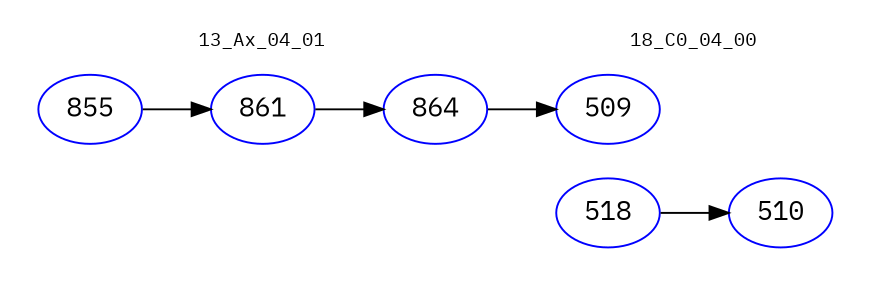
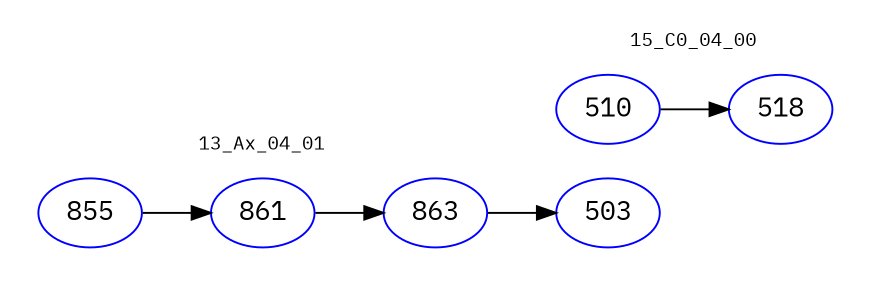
(694, 41) -> (694, 41)
(435, 109) -> (435, 213)
(608, 109) -> (608, 213)
(685, 213) -> (685, 109)
